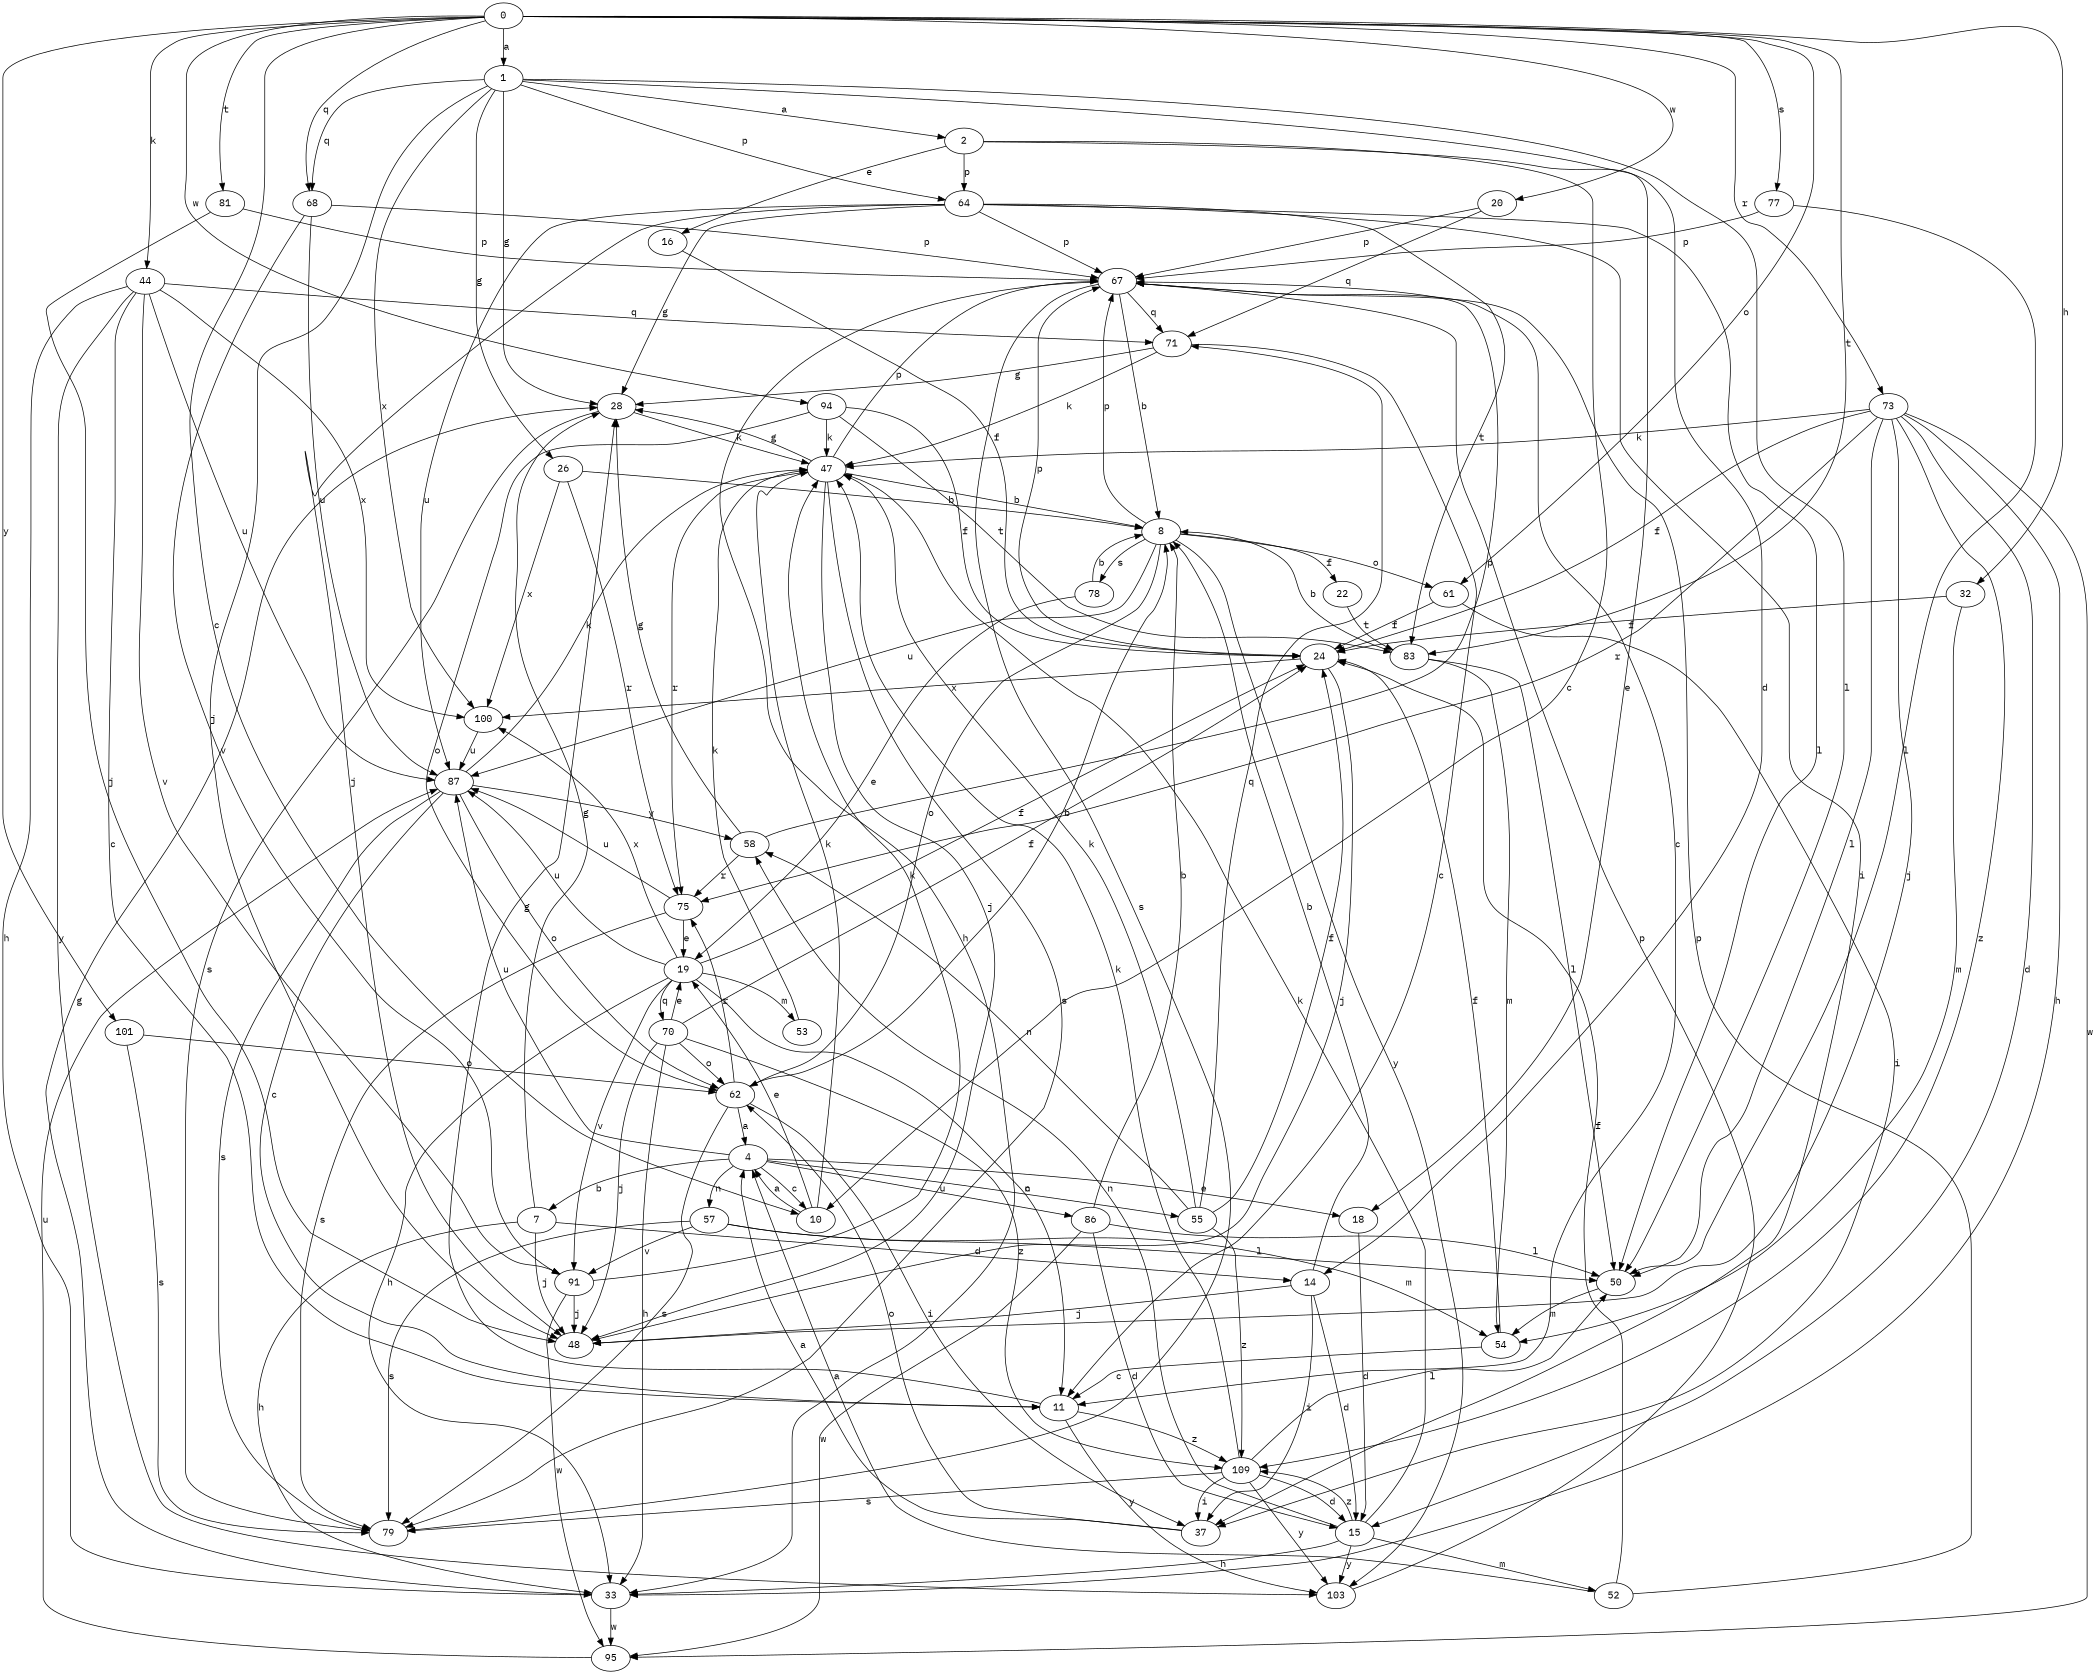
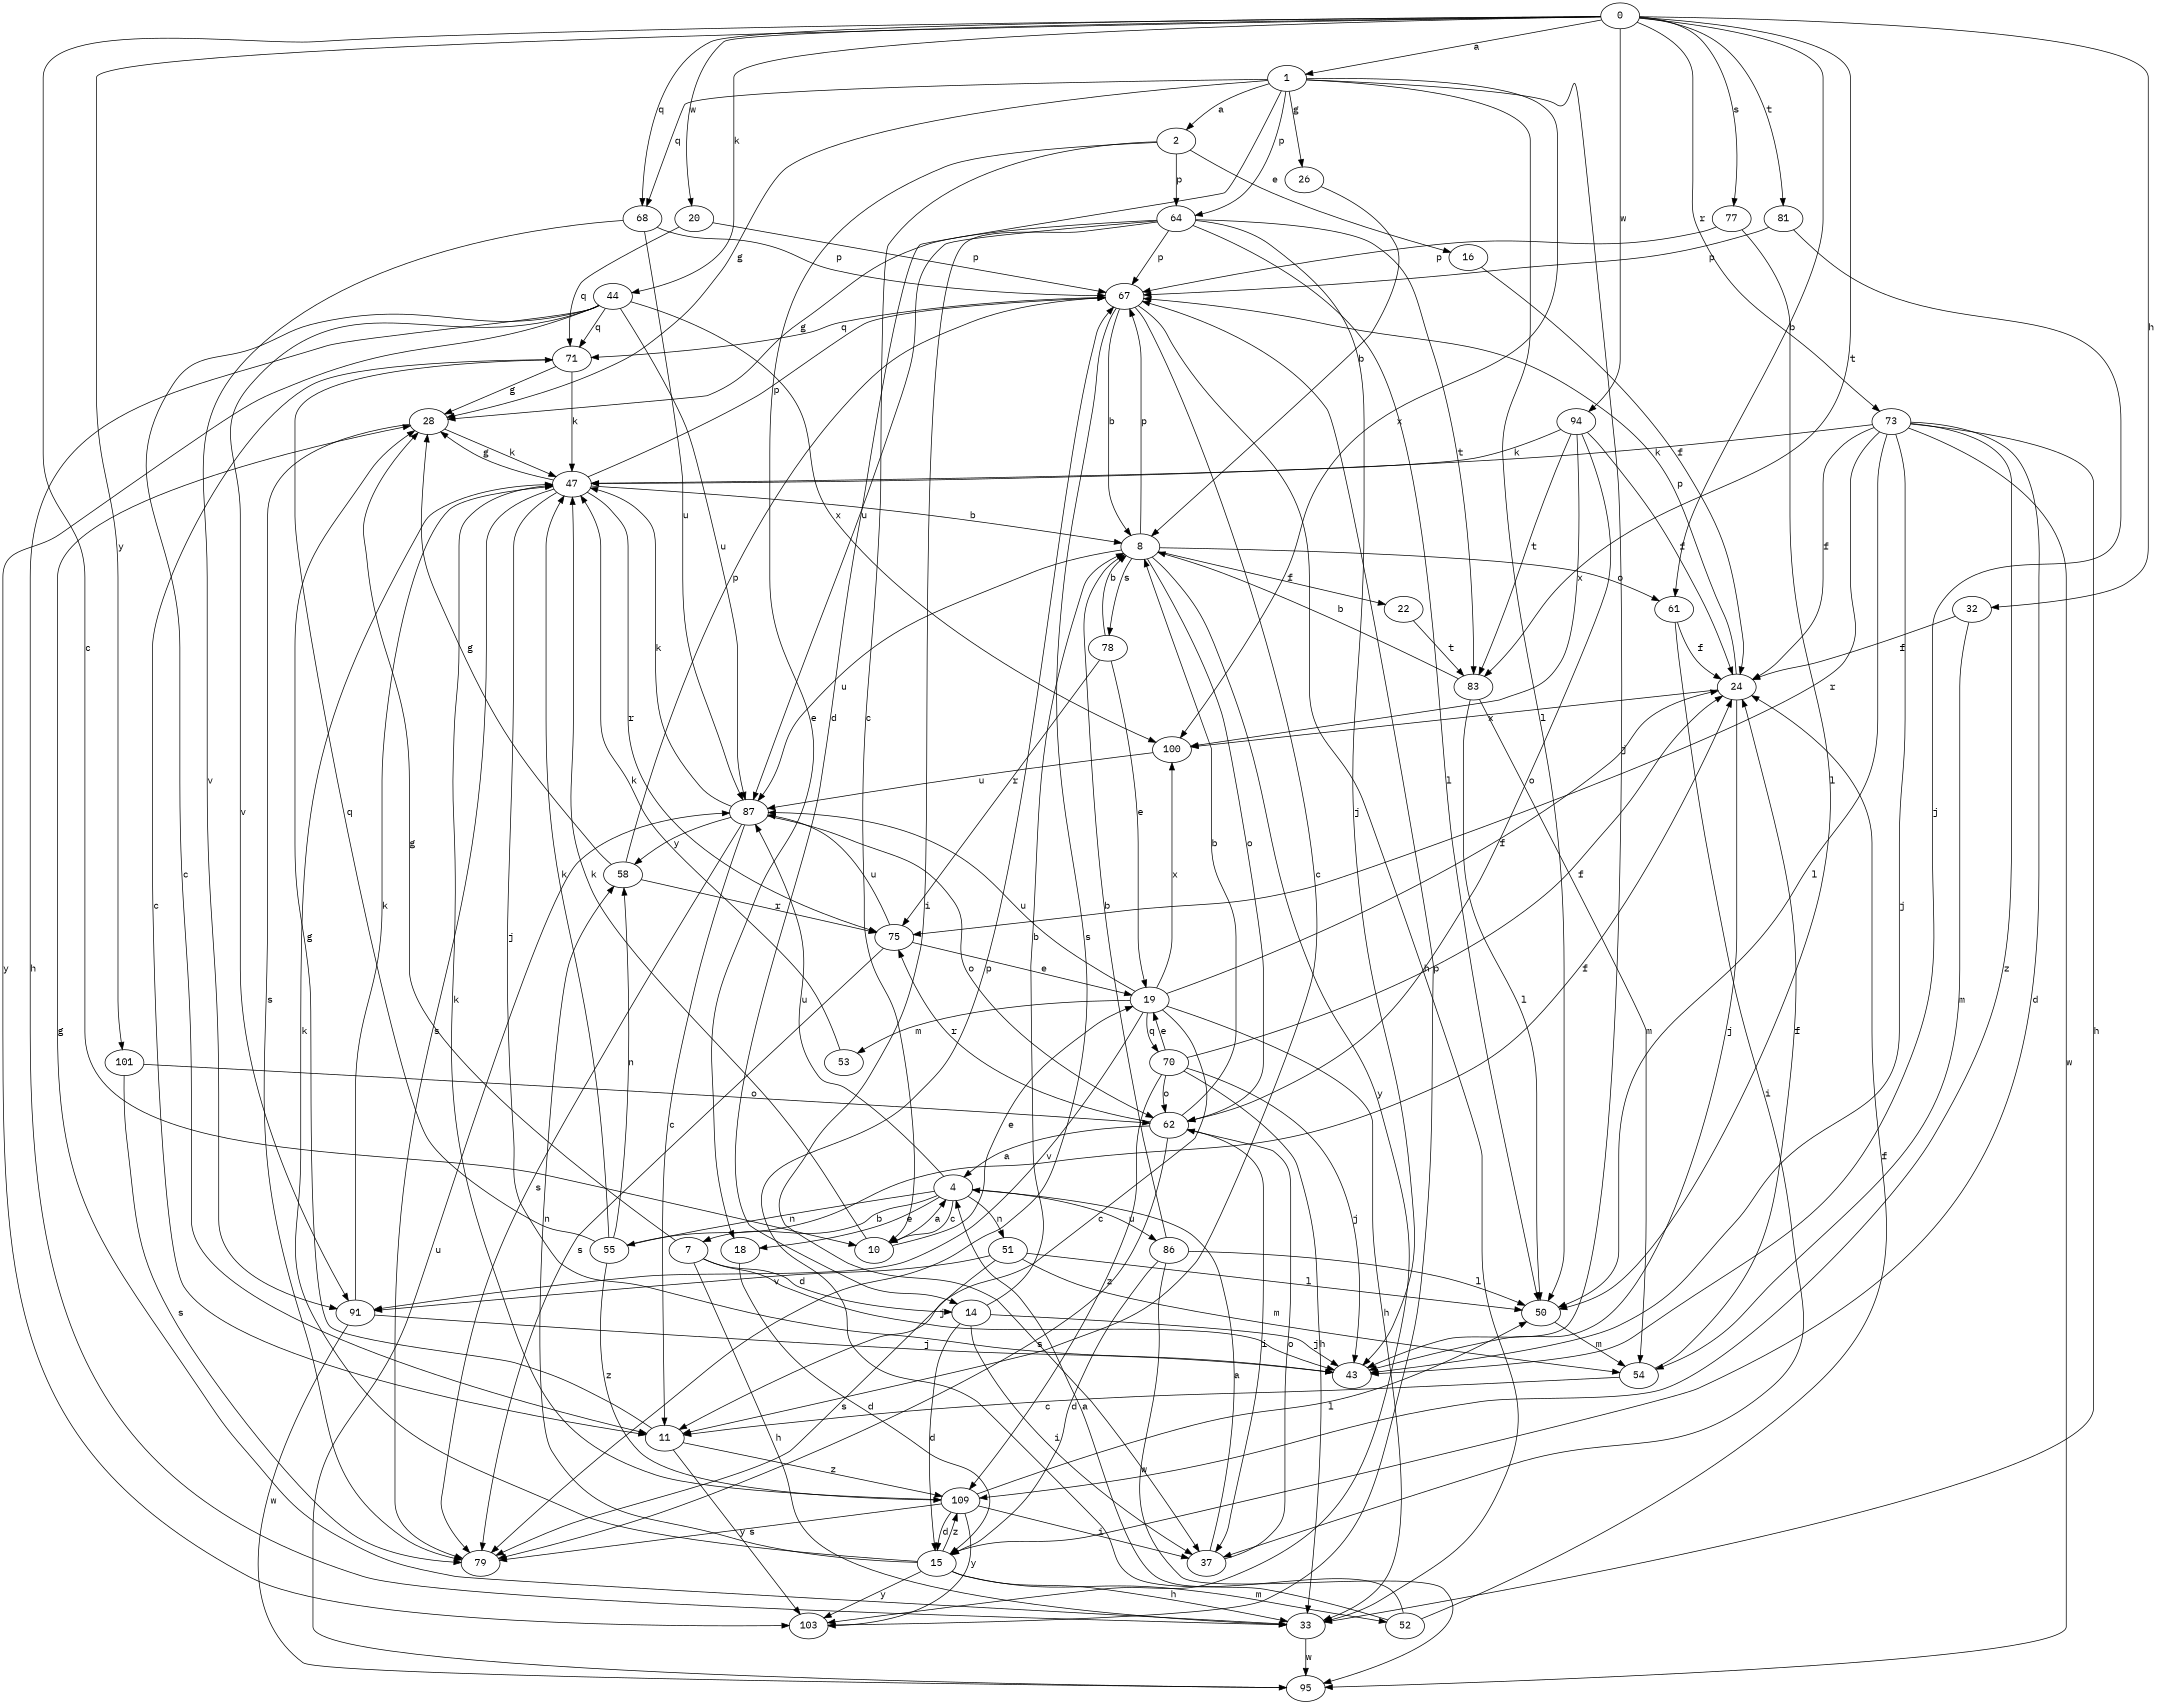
(1746, 313) -> (1792, 328)
(525, 591) -> (1499, 700)
(624, 684) -> (1003, 790)
(709, 1220) -> (1008, 1250)
(574, 1345) -> (1352, 1376)
